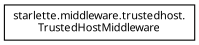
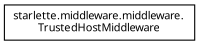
(100, 23) -> (100, 23)
